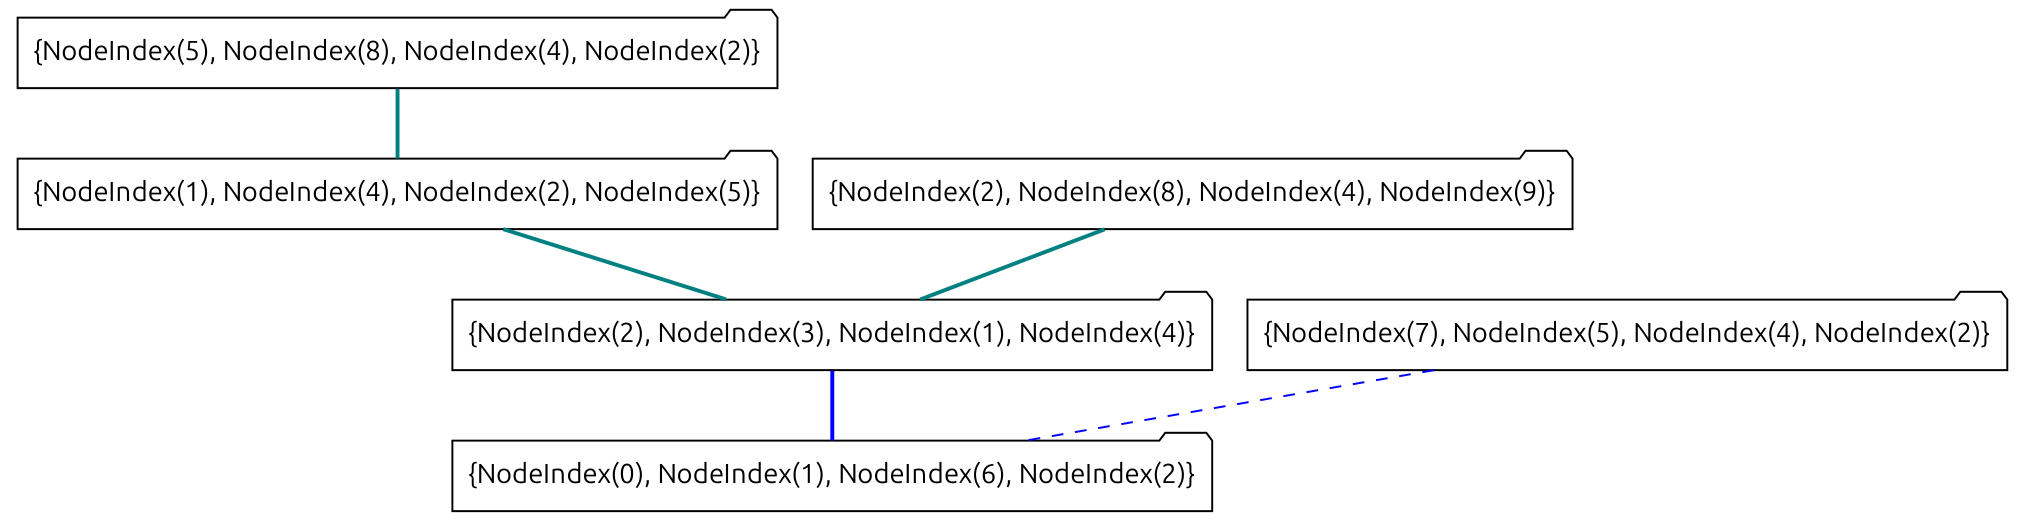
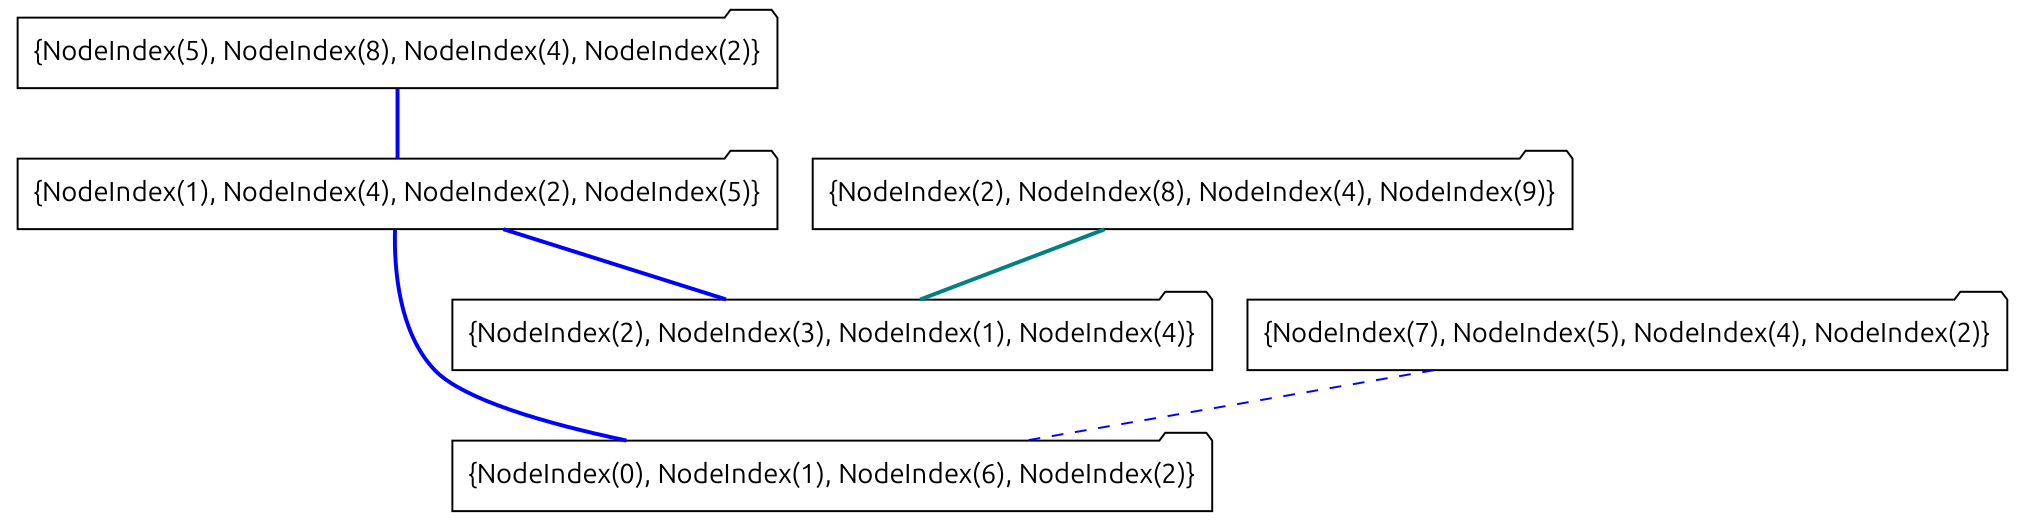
(398, 124) -> (398, 124)
(615, 264) -> (615, 264)
(832, 406) -> (457, 387)
